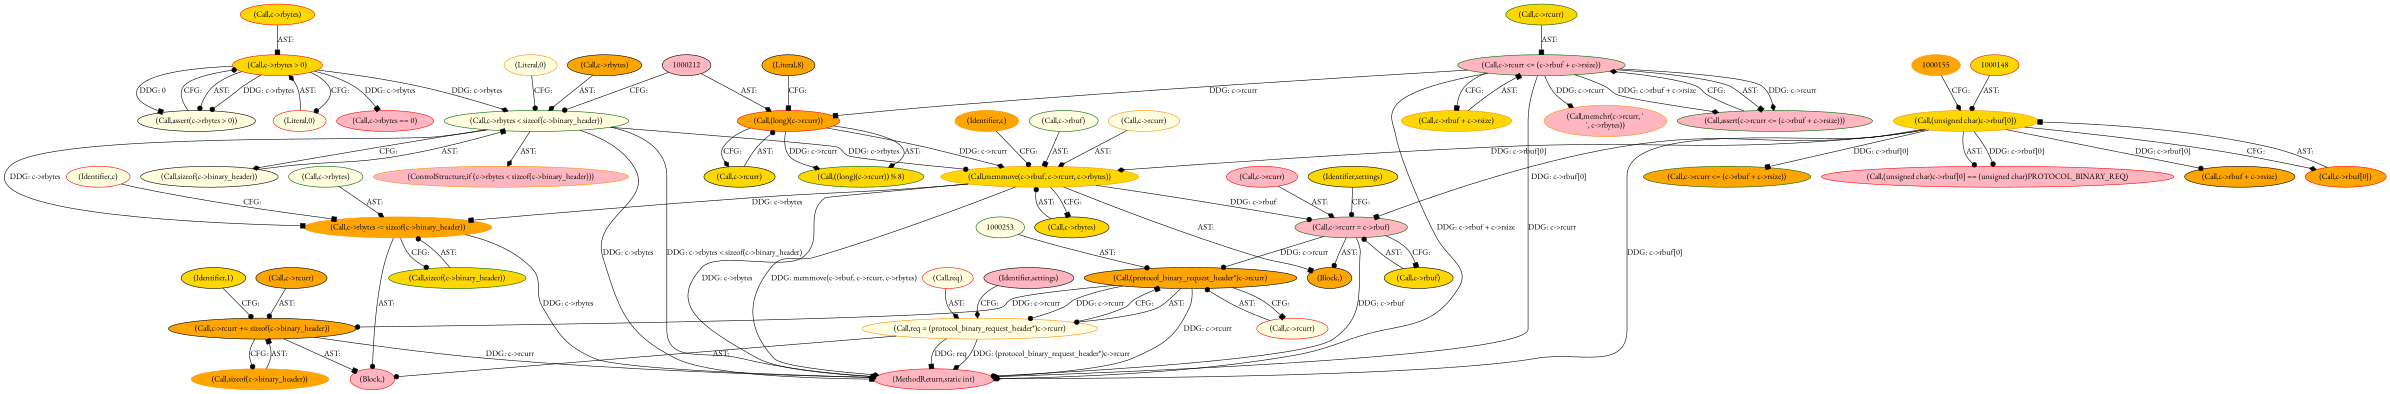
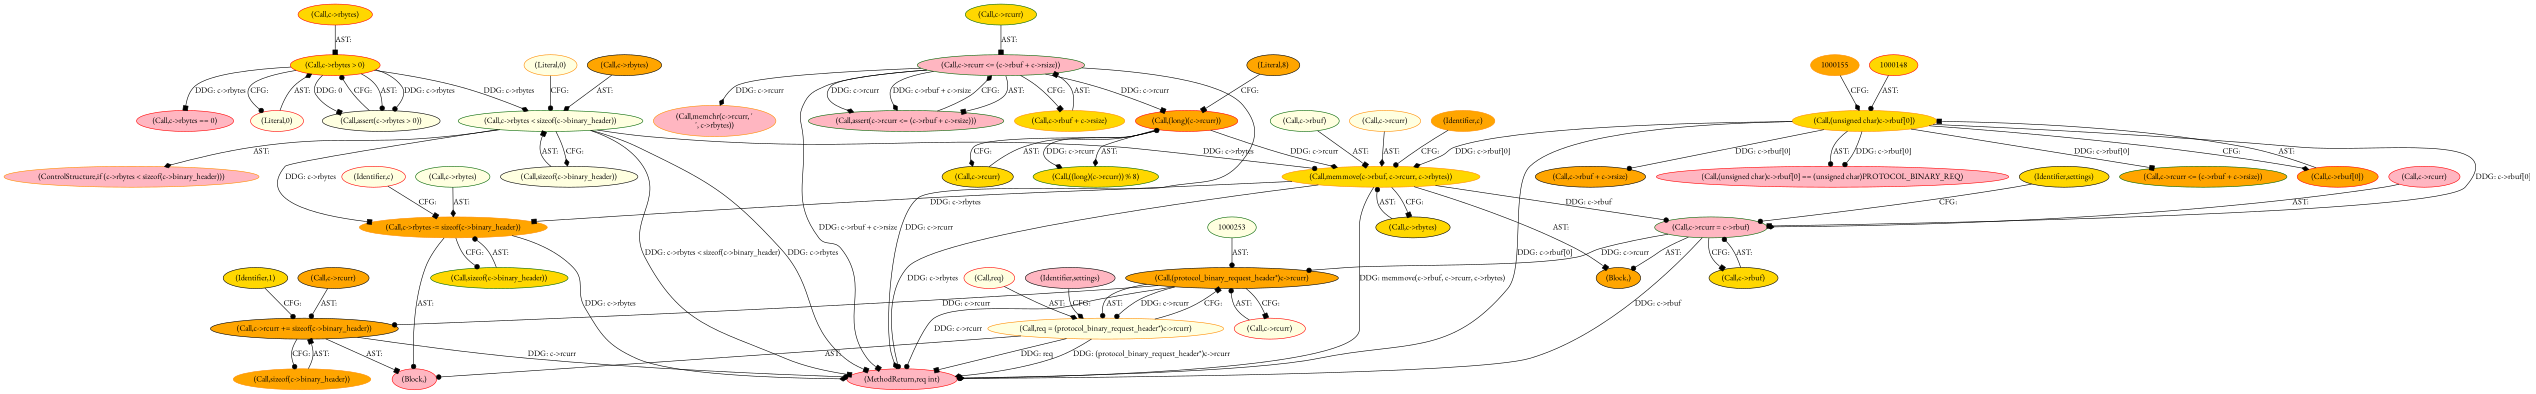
(687, 65) -> none
(934, 379) -> (902, 379)
